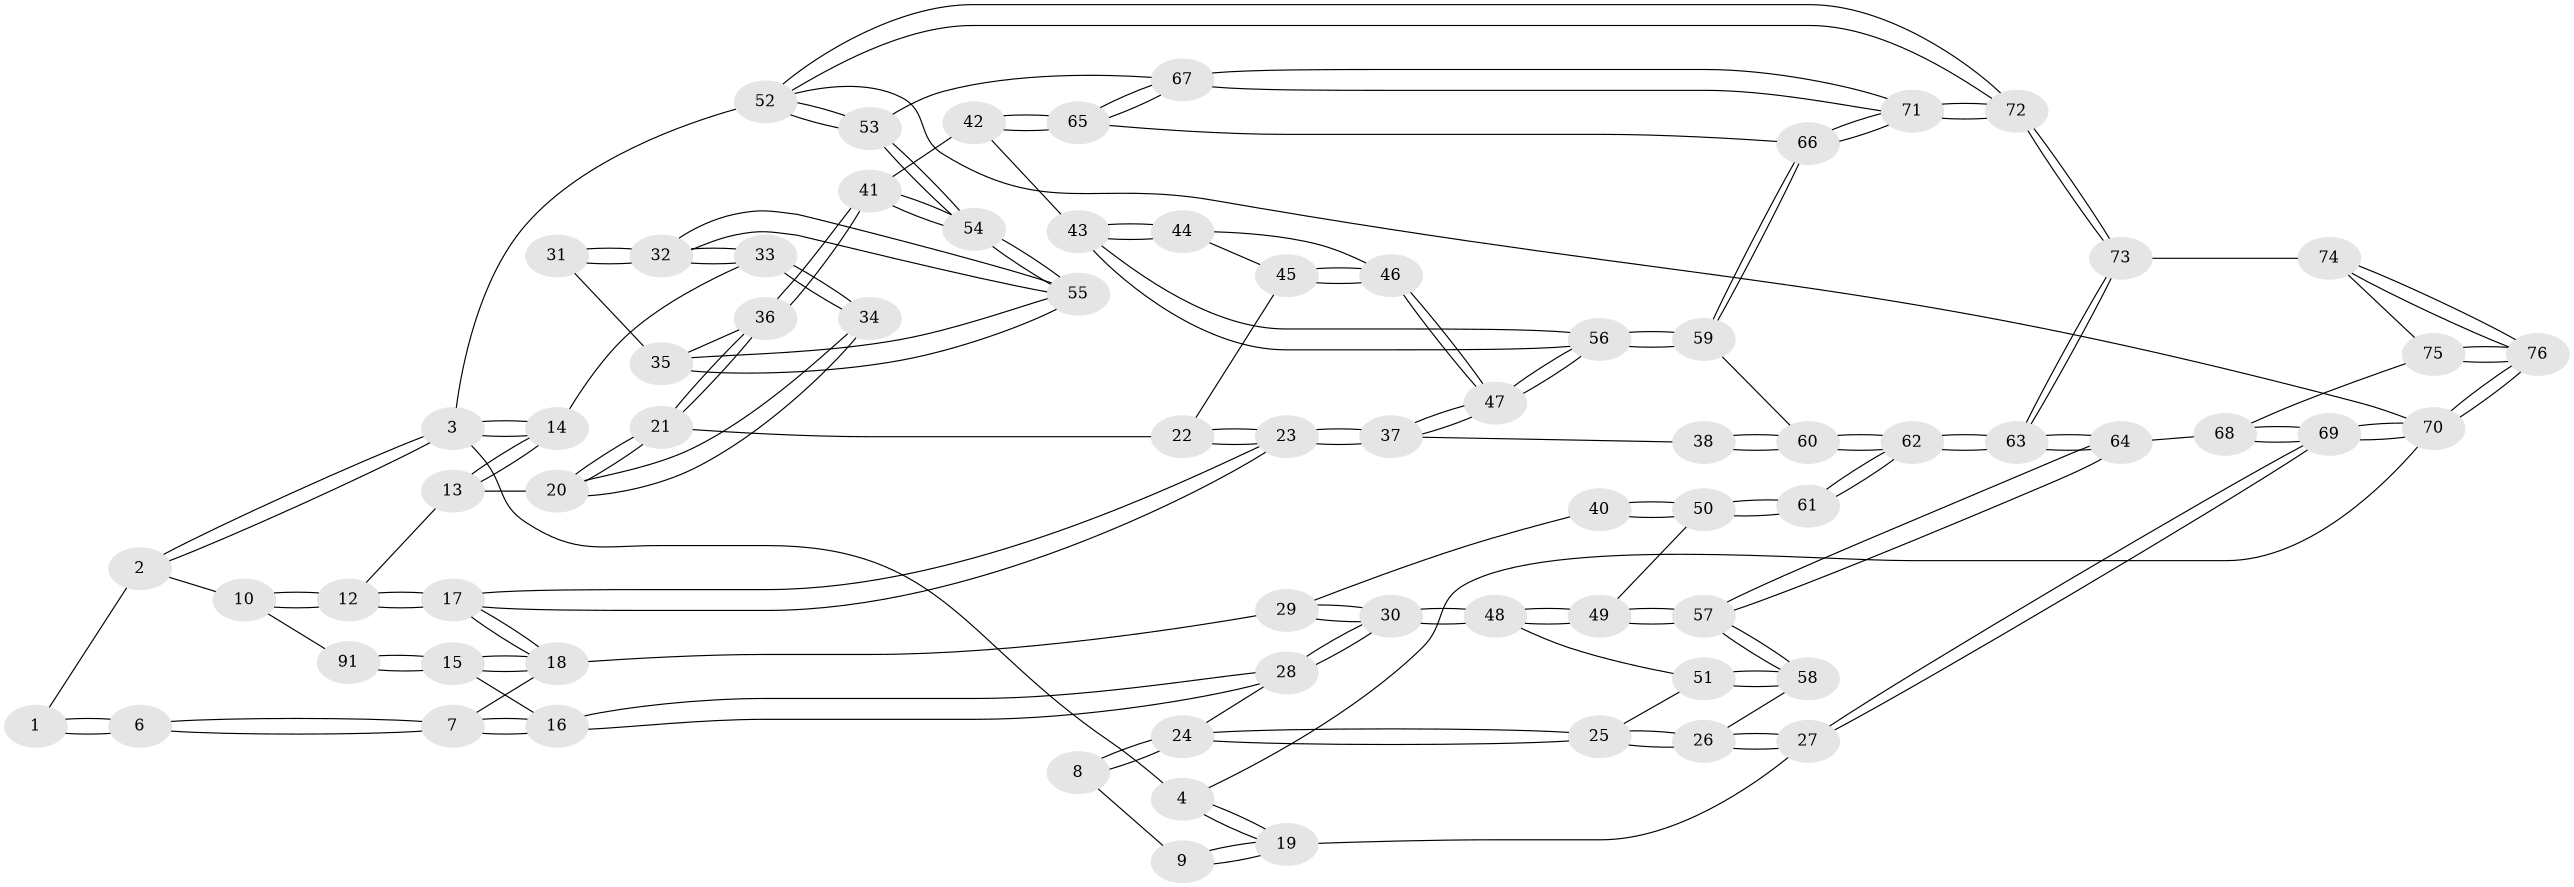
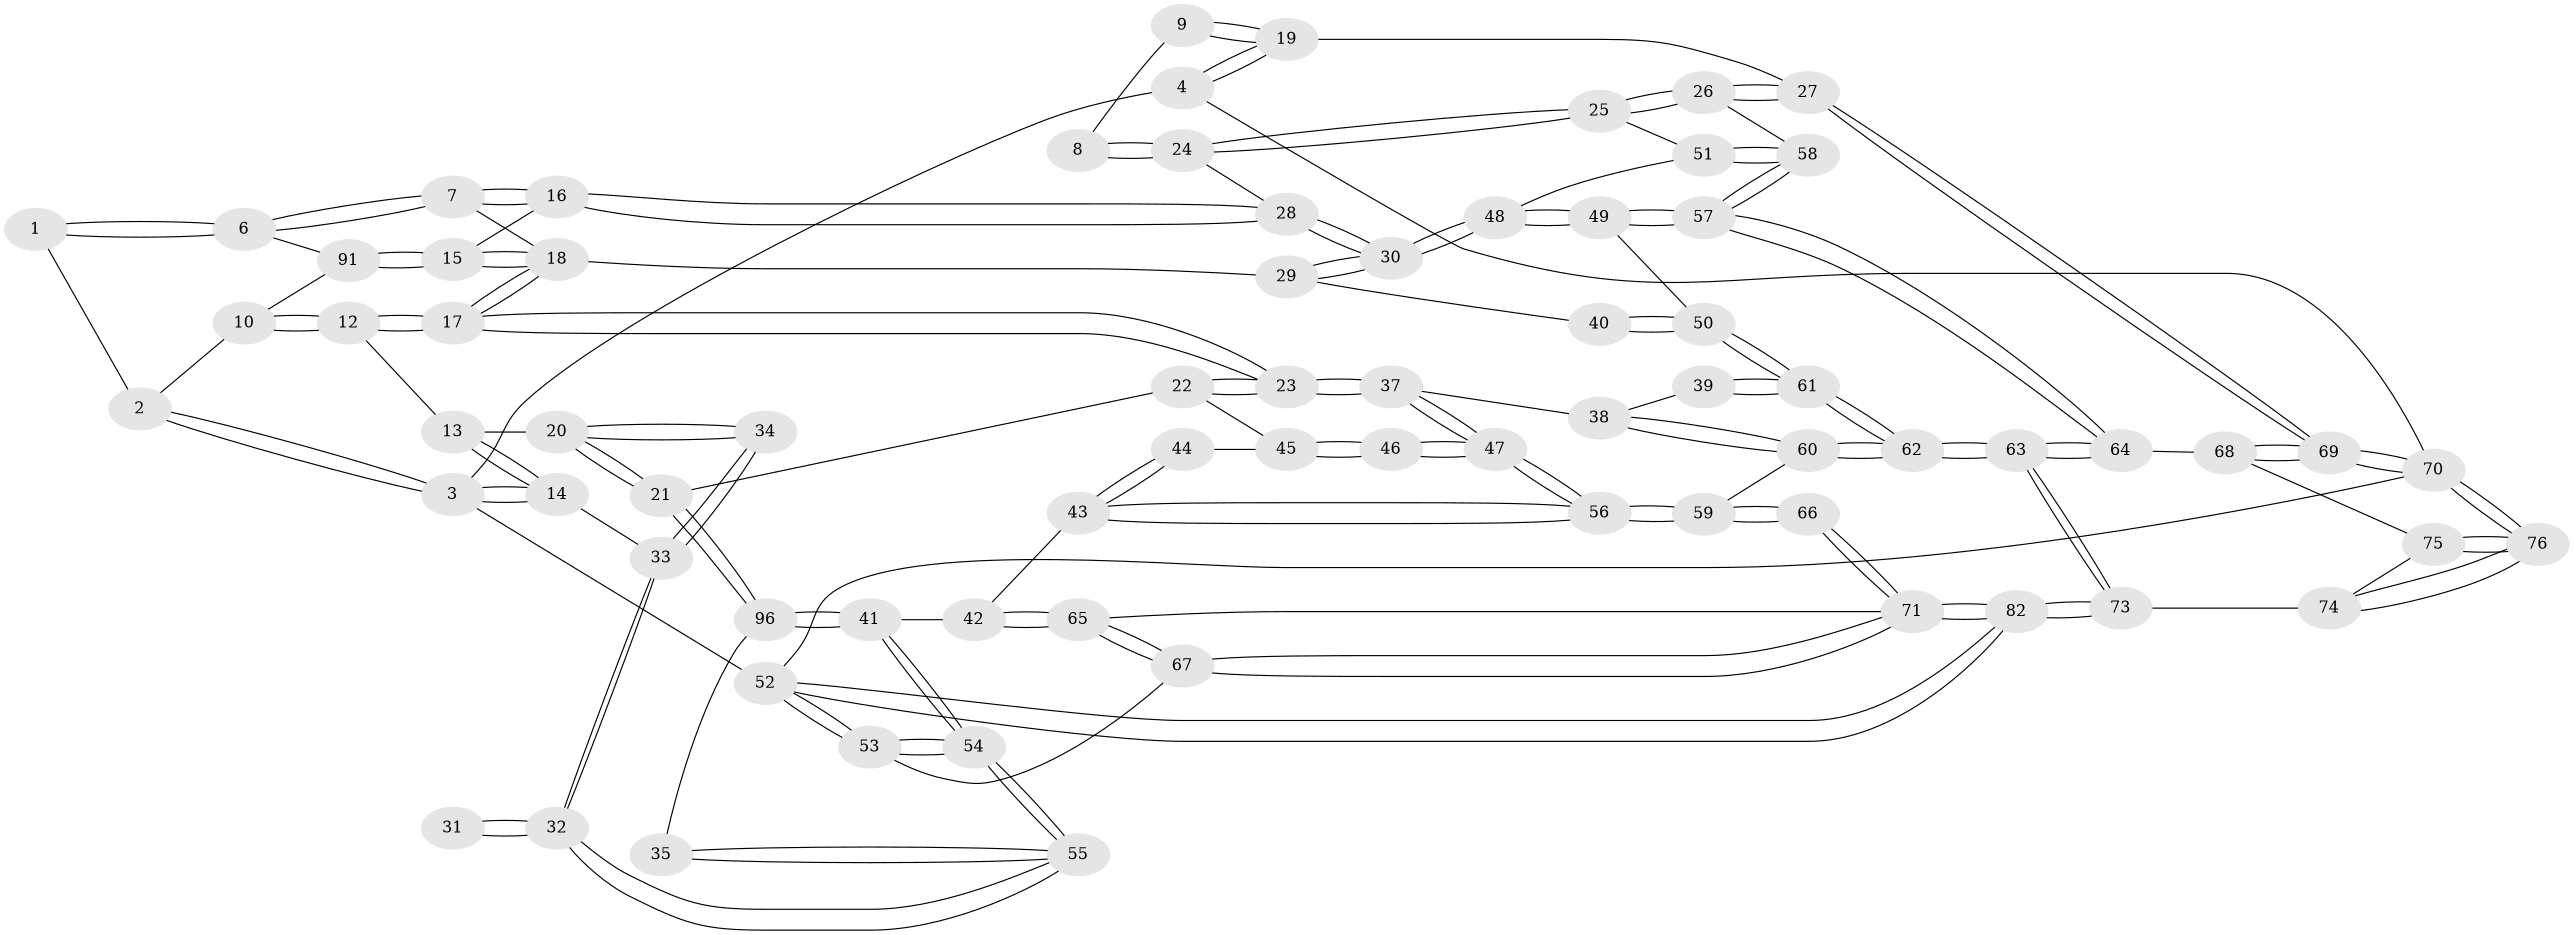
(2017, 111) -> (2017, 612)
(1443, 134) -> (1495, 612)
(1292, 239) -> none
none -> (297, 245)
(609, 310) -> none
(766, 319) -> (766, 620)
none -> (1704, 387)
